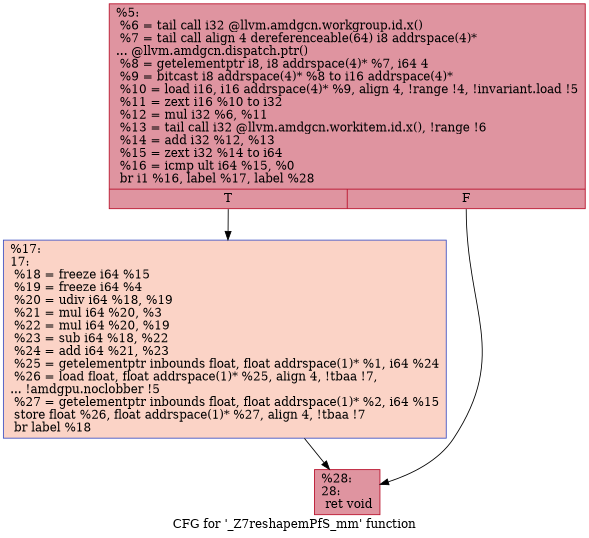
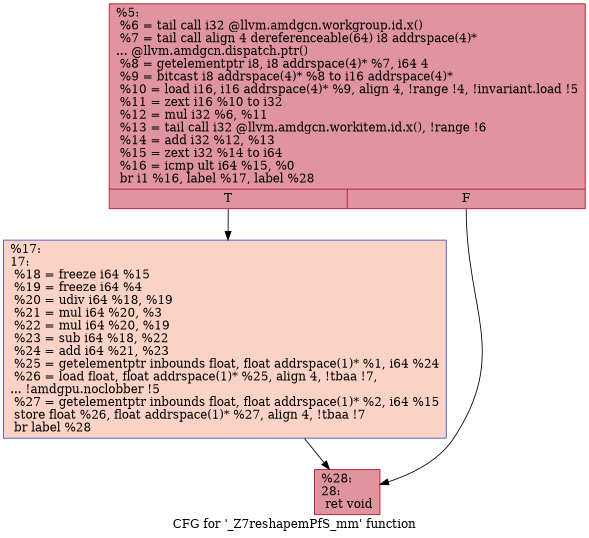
(51, 428) -> (51, 428)
